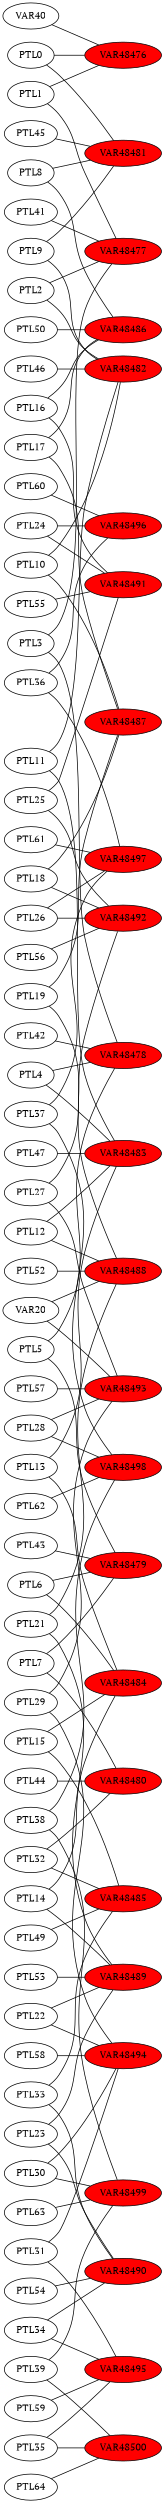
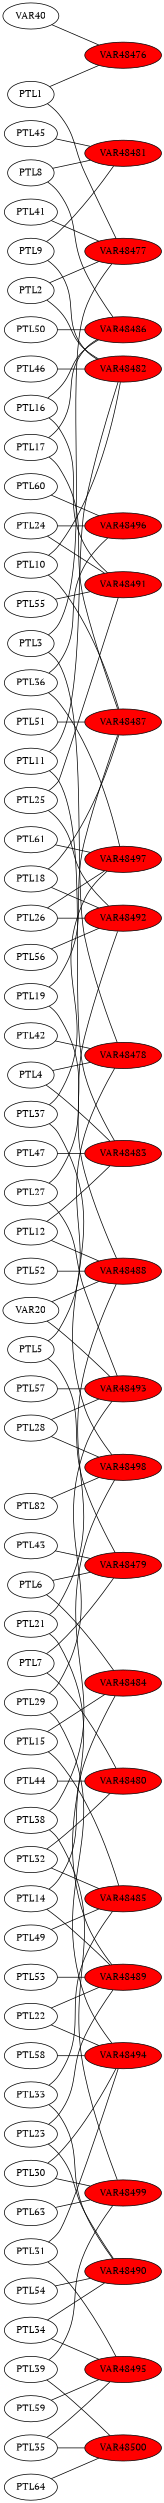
(31, 55) -> none
none -> (31, 722)
(31, 1467) -> none
(31, 1507) -> (31, 1507)
